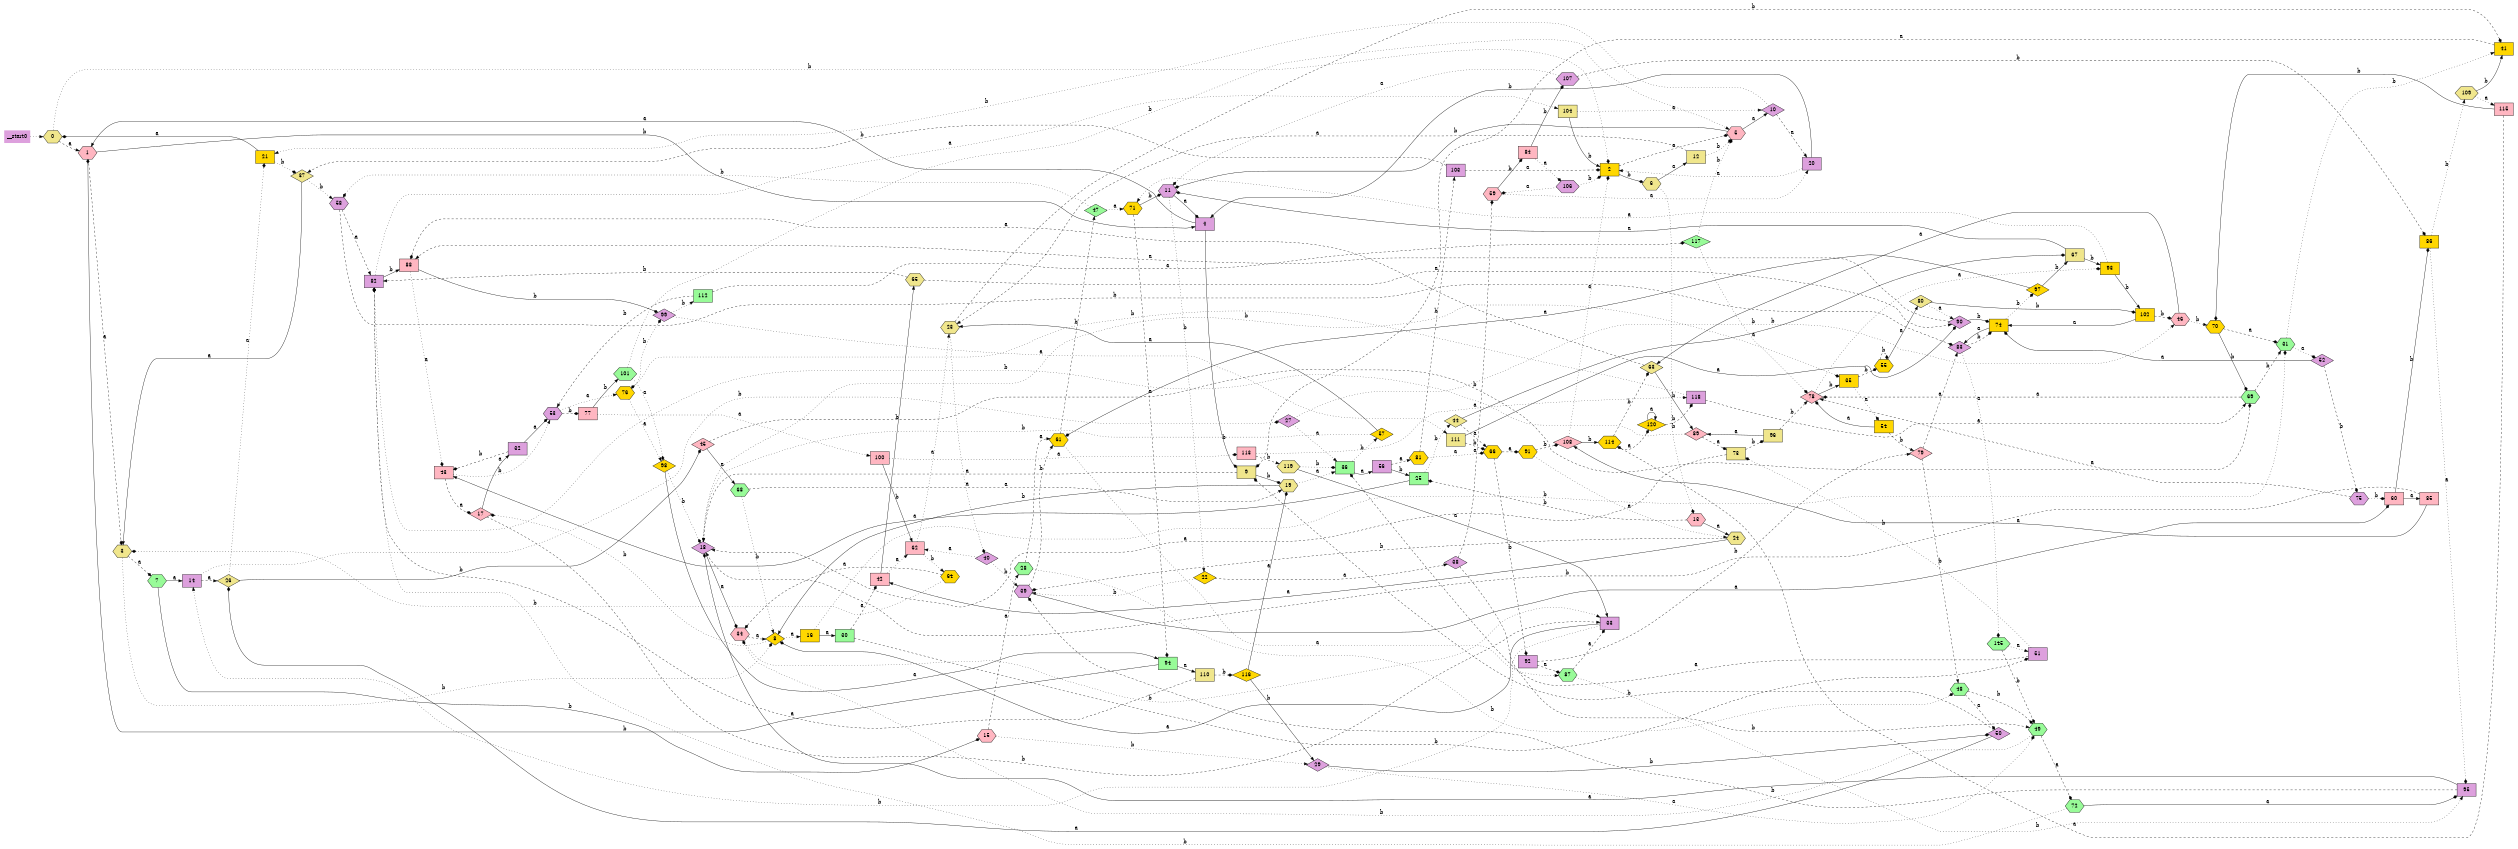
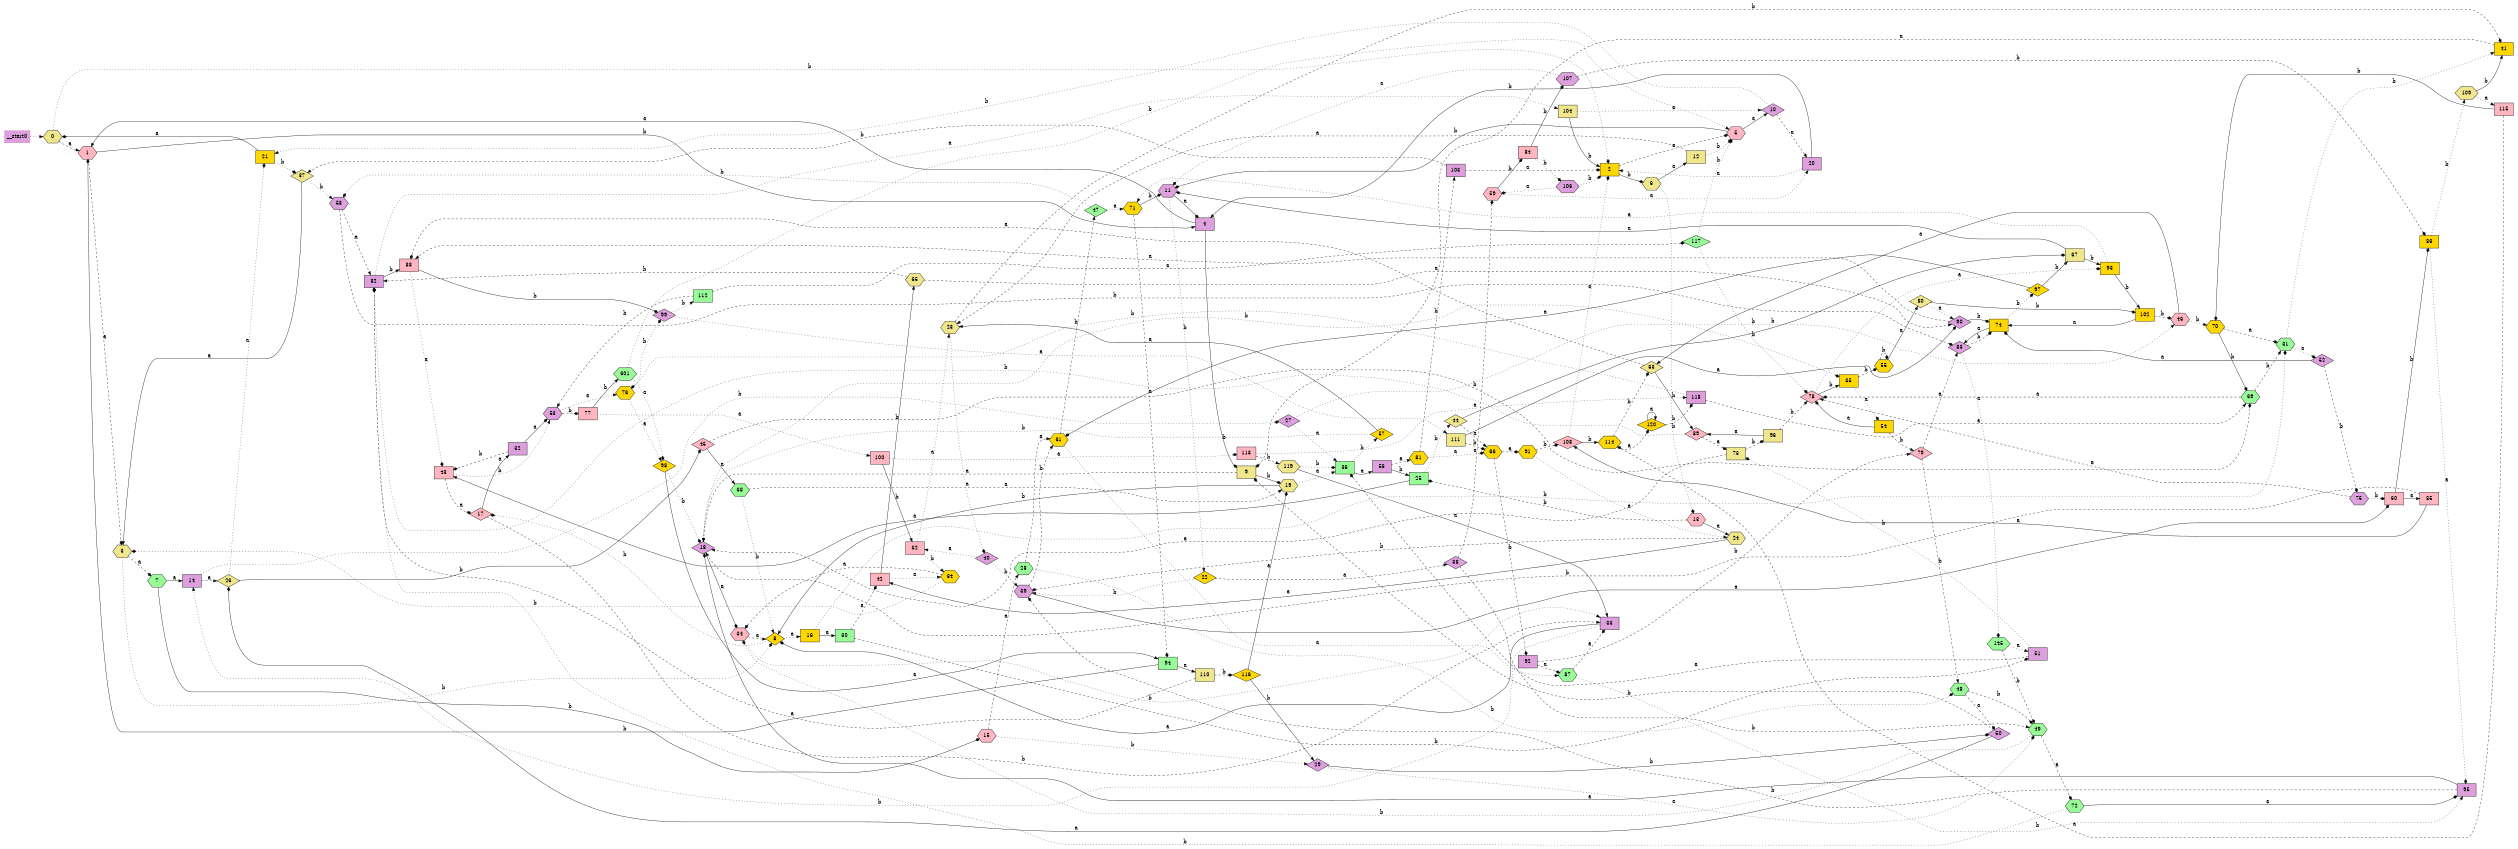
(1545, 164) -> (1545, 164)
(1754, 335) -> (1754, 335)
(625, 374) -> (625, 374)
(896, 565) -> (913, 578)
